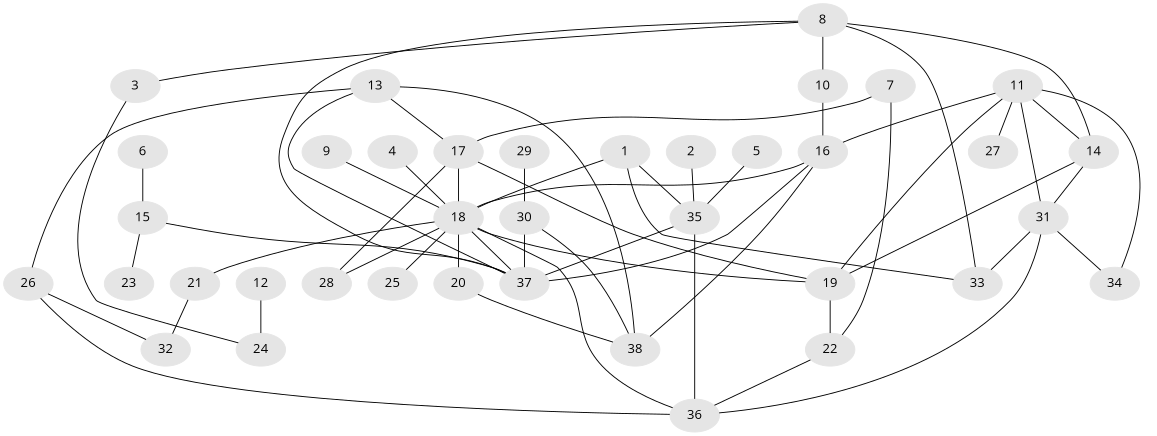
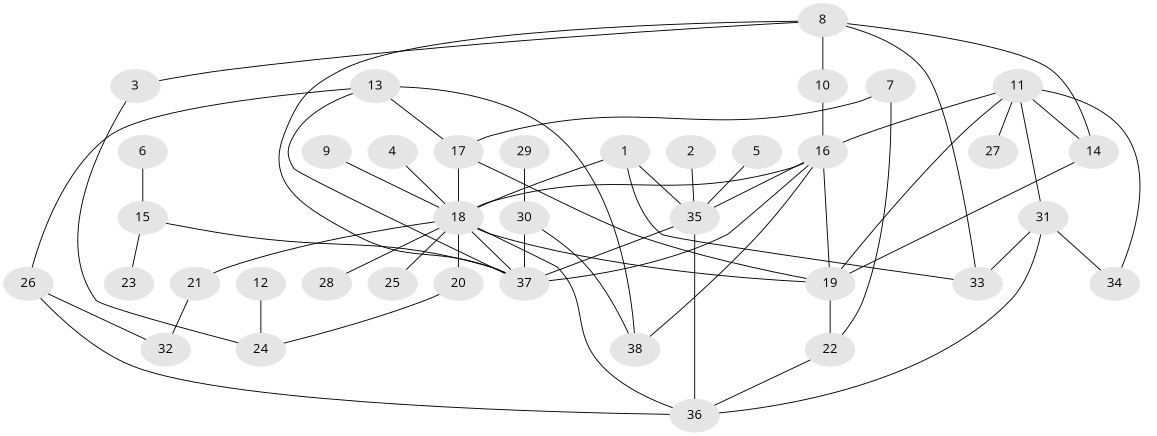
none -> (759, 185)
(1069, 185) -> none
(398, 213) -> none
none -> (826, 218)
(545, 320) -> (362, 321)
